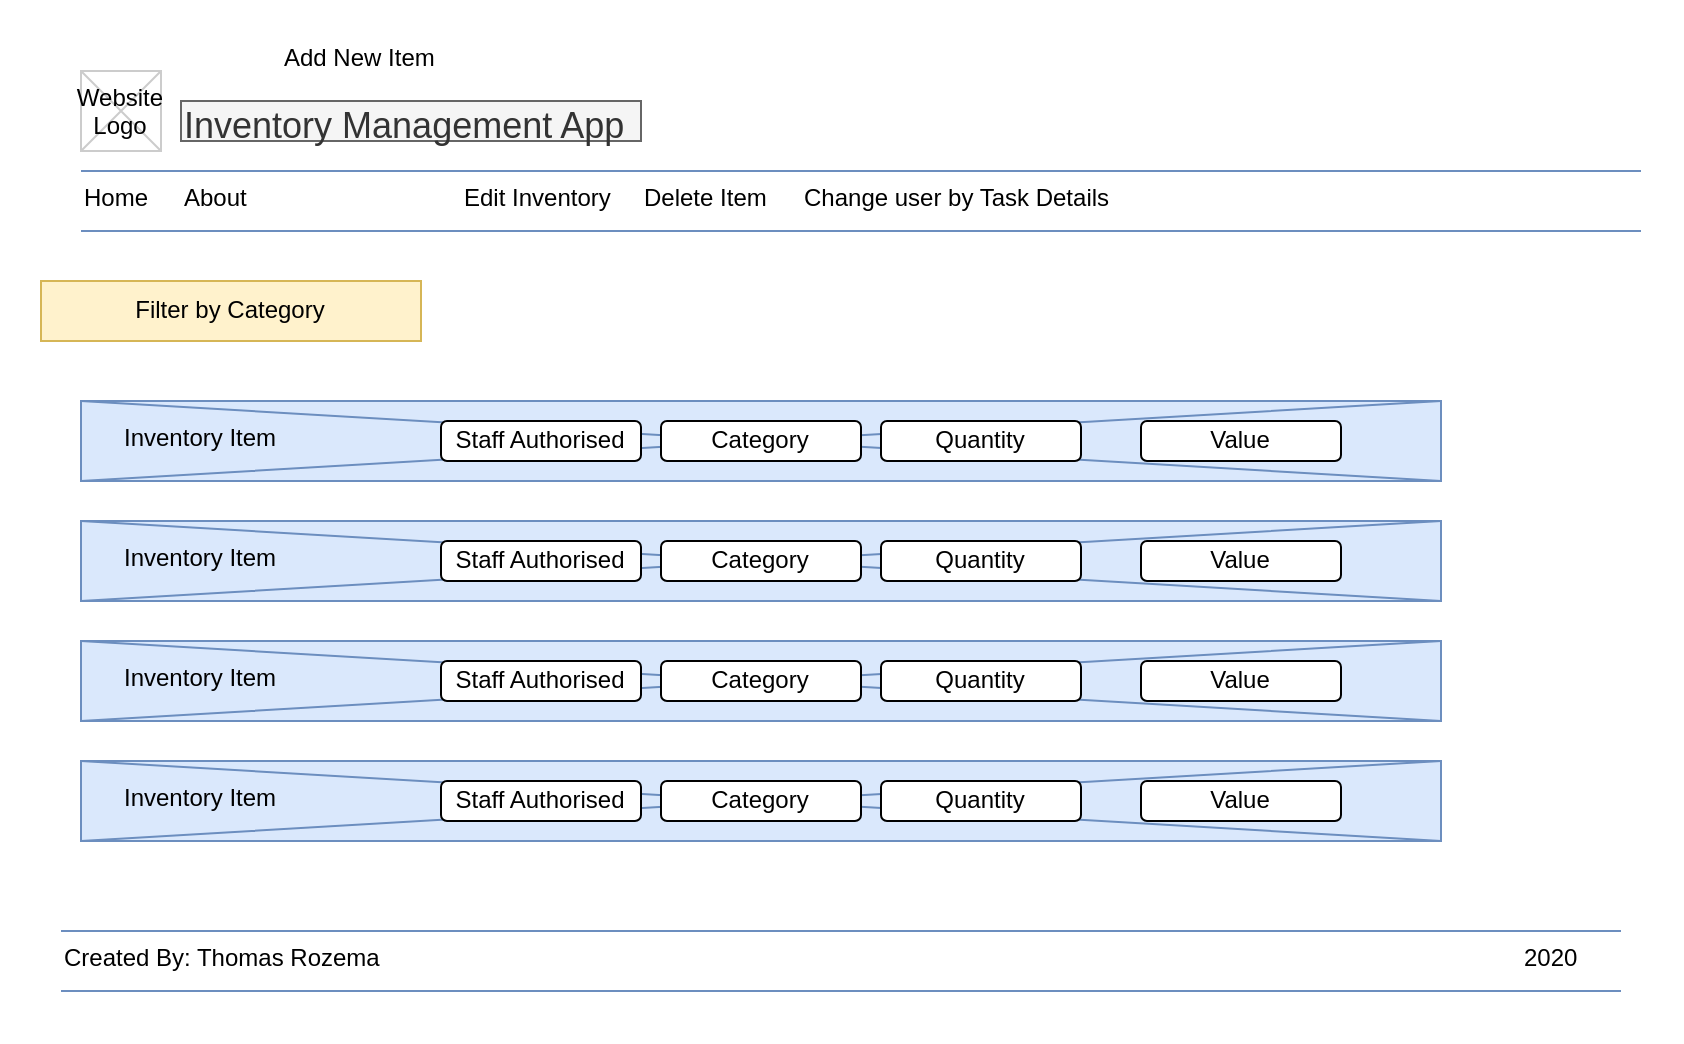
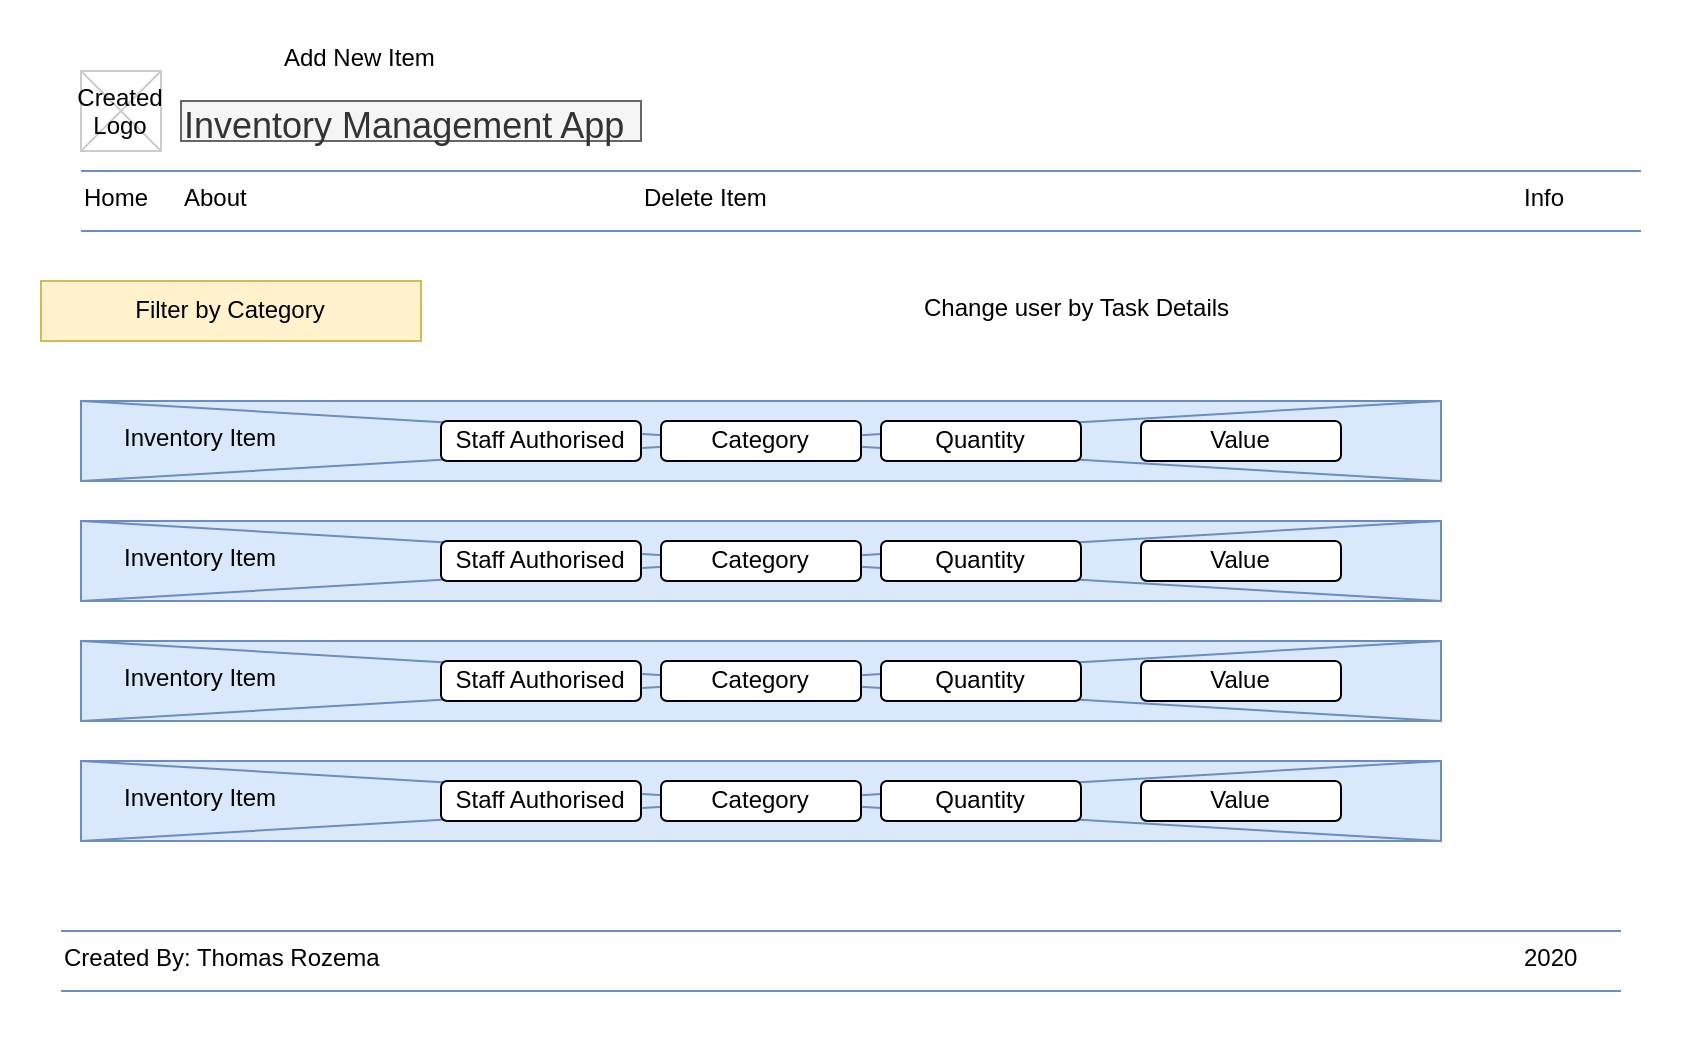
(120, 98) -> (120, 98)
(531, 201) -> none
(961, 201) -> (1081, 311)
none -> (1551, 201)
